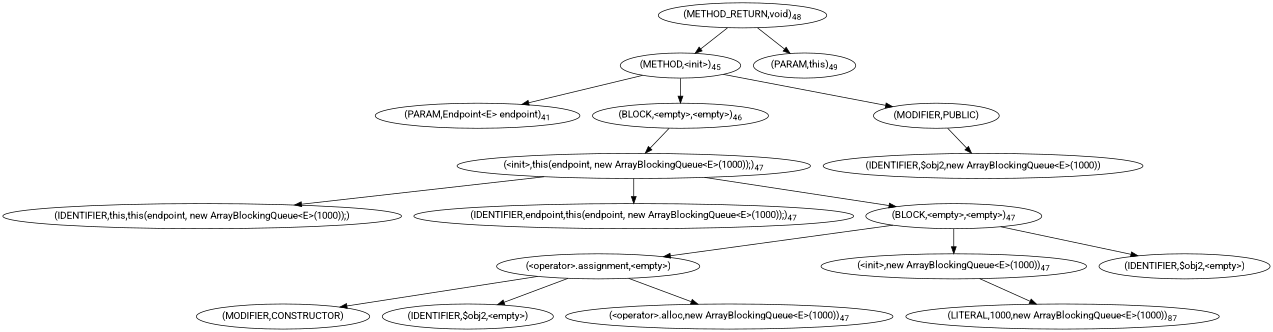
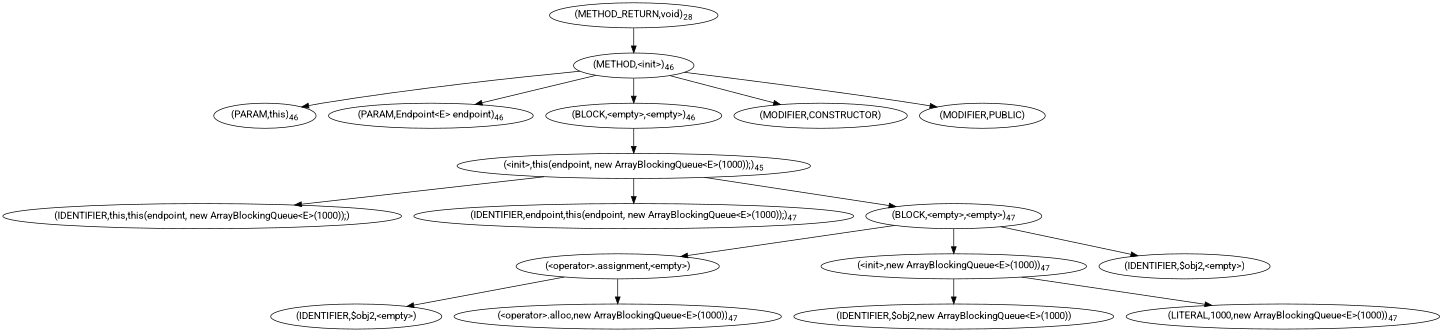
(797, 14) -> (688, 14)
(771, 38) -> (444, 86)
(716, 64) -> (670, 64)
(834, 64) -> (294, 115)
(546, 115) -> (499, 115)
(957, 138) -> (954, 288)
(759, 165) -> (759, 165)
(442, 291) -> (722, 89)
(1173, 315) -> (1393, 315)
